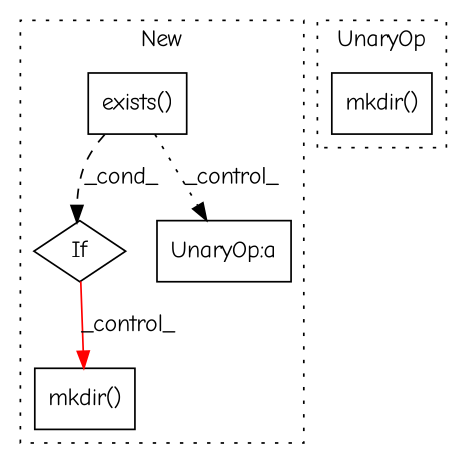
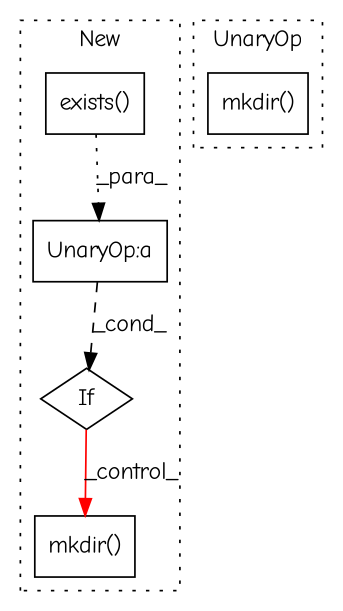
(84, 167) -> (94, 317)
(232, 177) -> (132, 177)
